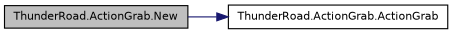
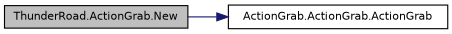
(338, 17) -> (338, 17)
